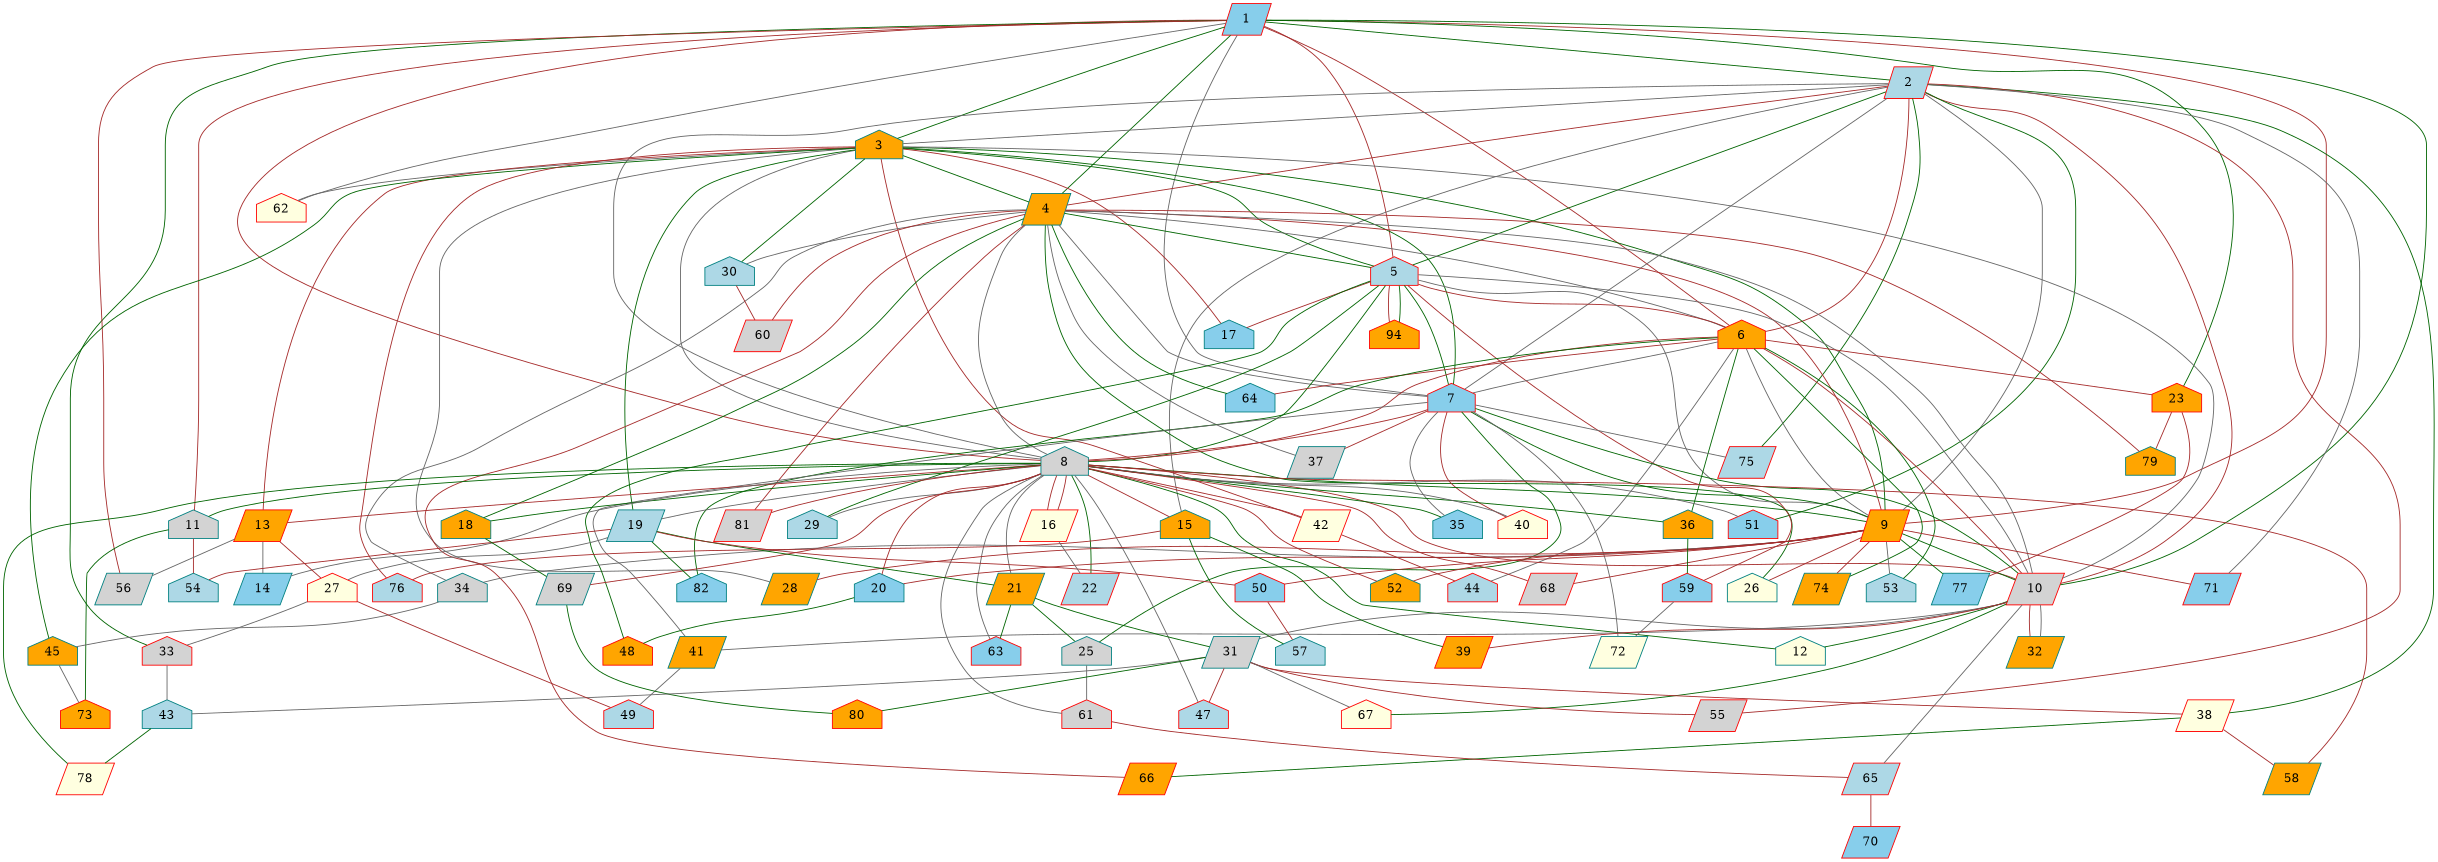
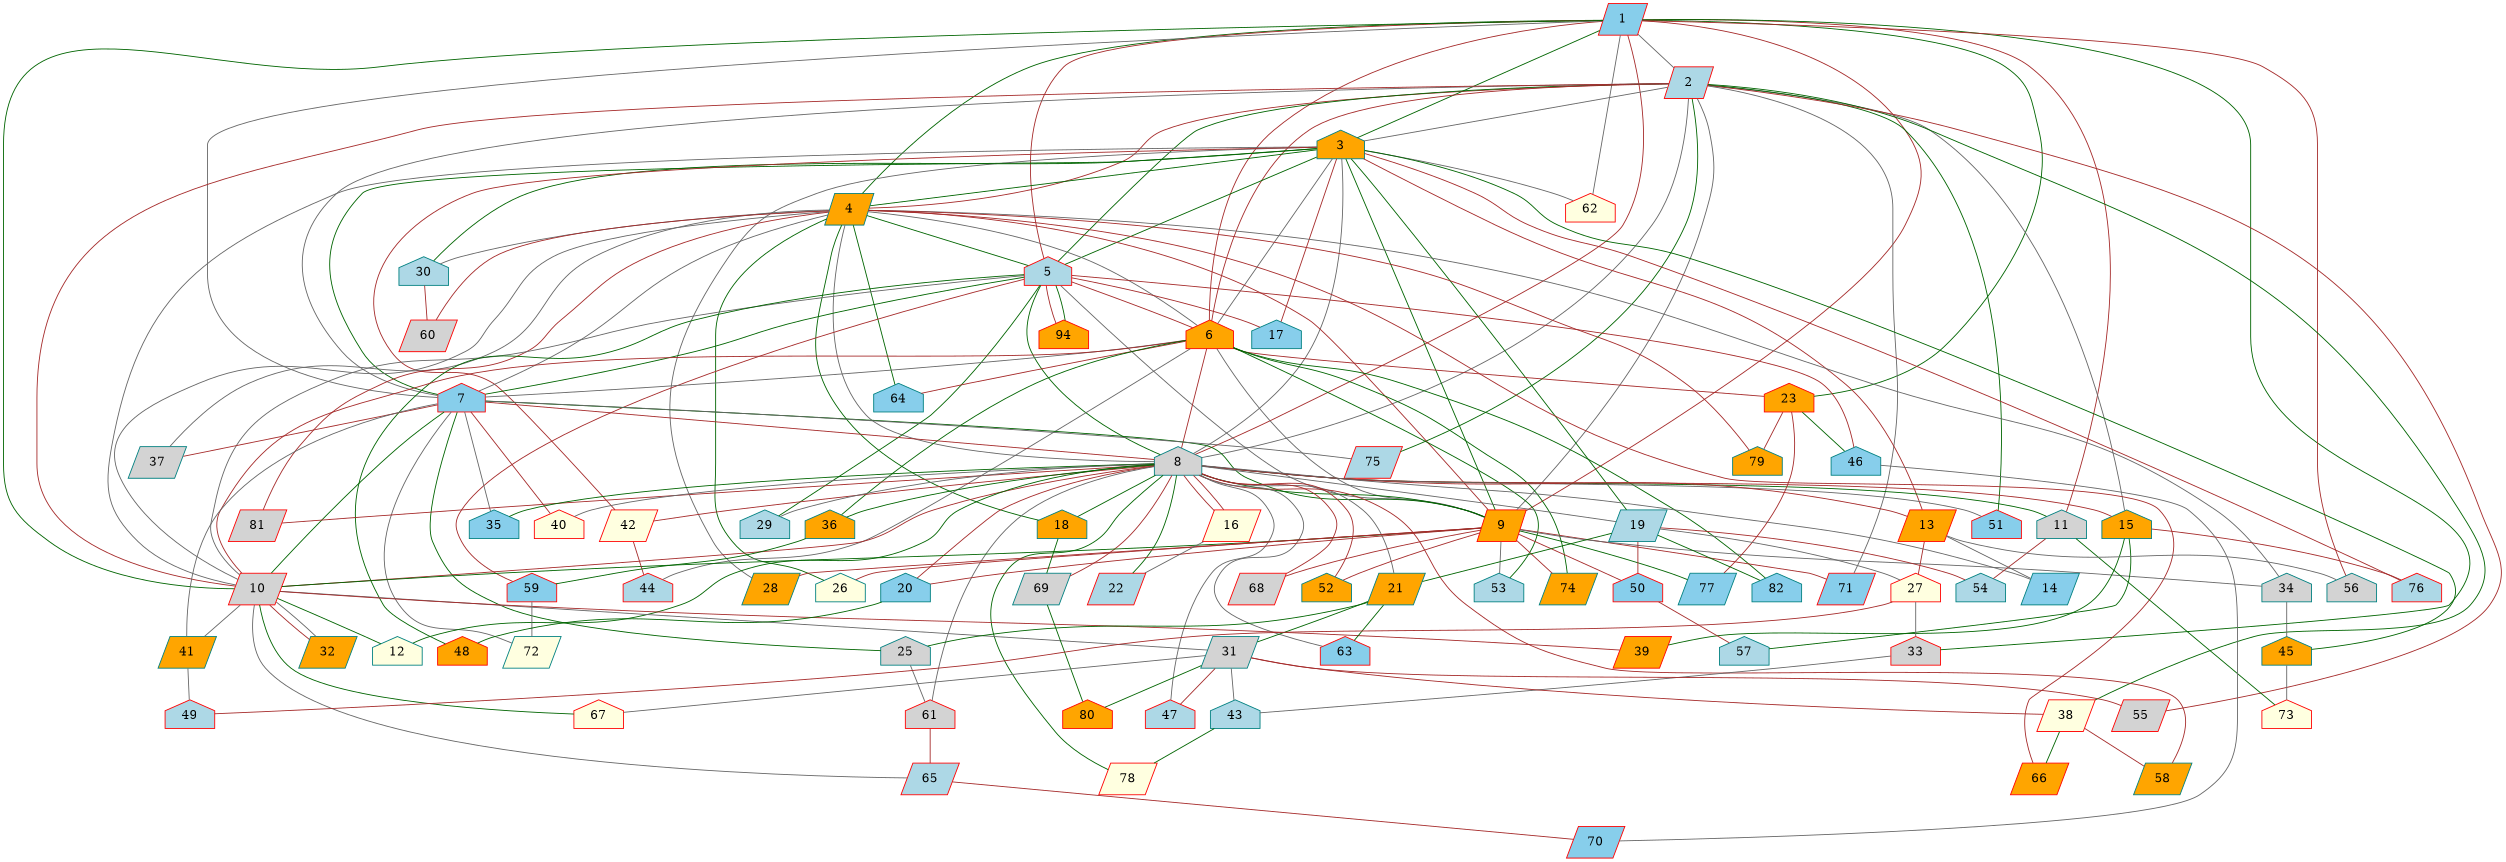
(1578, 51) -> (1656, 51)
none -> (1269, 249)
none -> (1856, 462)
(124, 589) -> (2352, 589)
(85, 716) -> (2287, 716)
